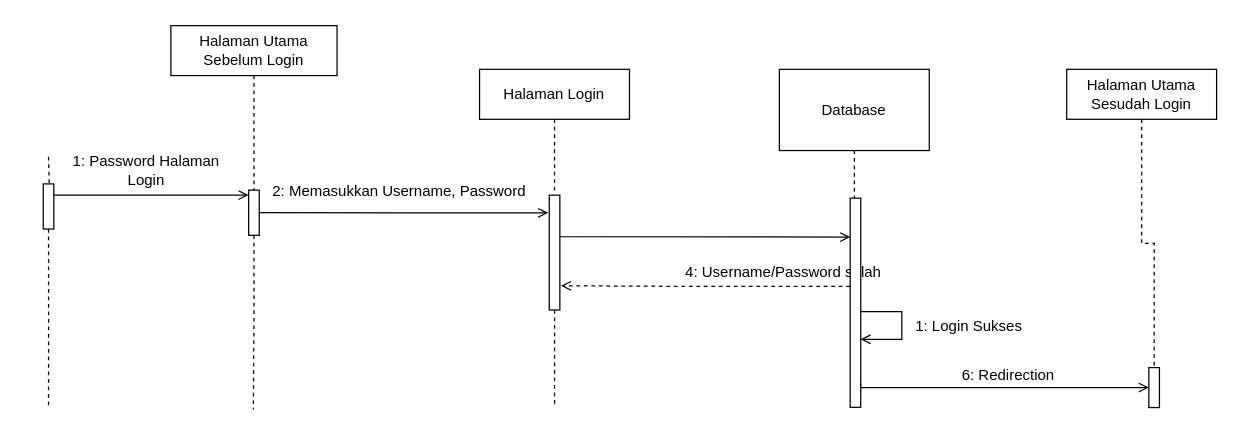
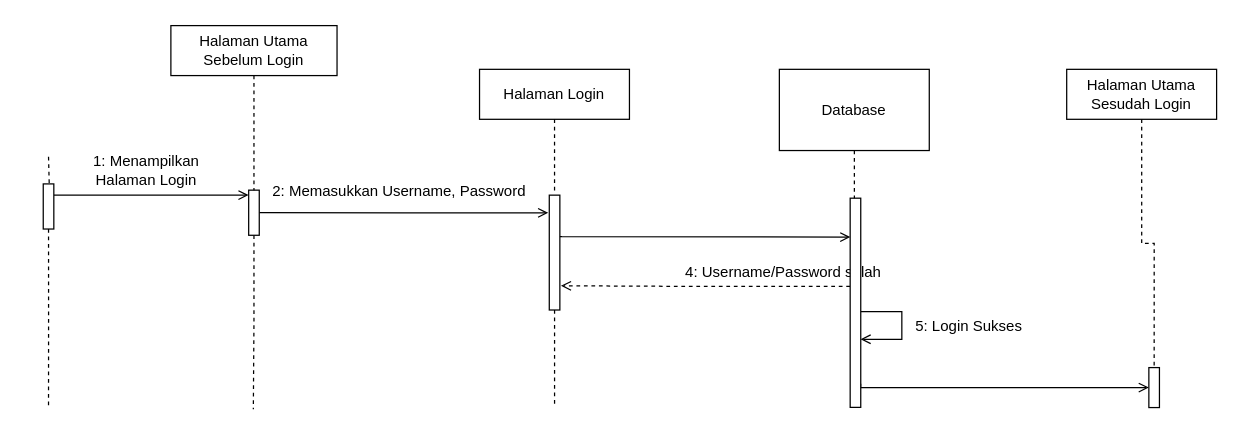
(146, 171) -> (146, 171)
(969, 327) -> (969, 327)
(1009, 376) -> none
